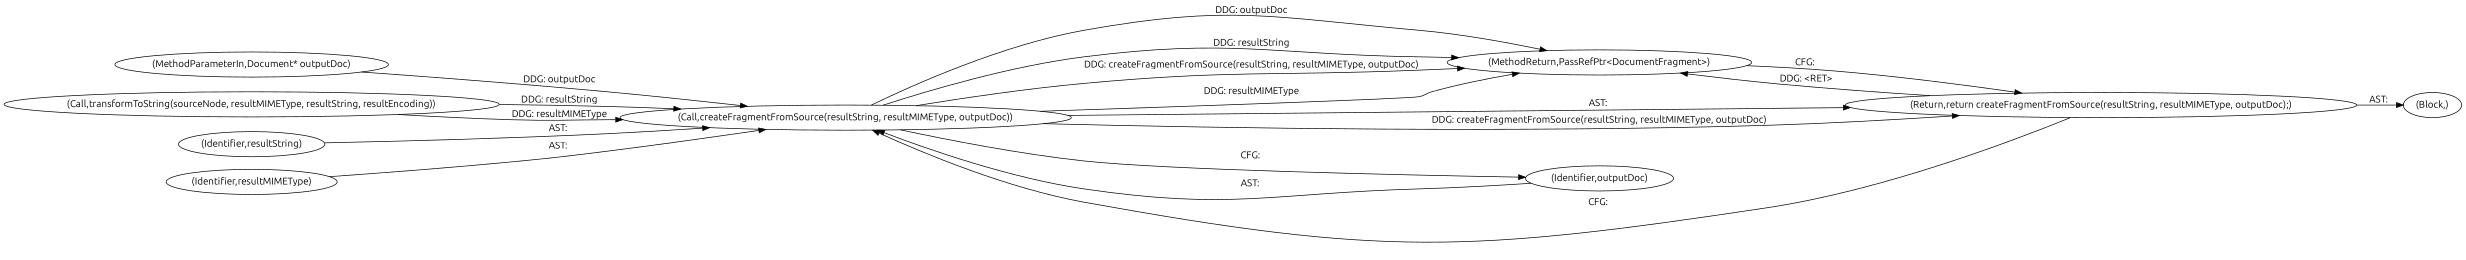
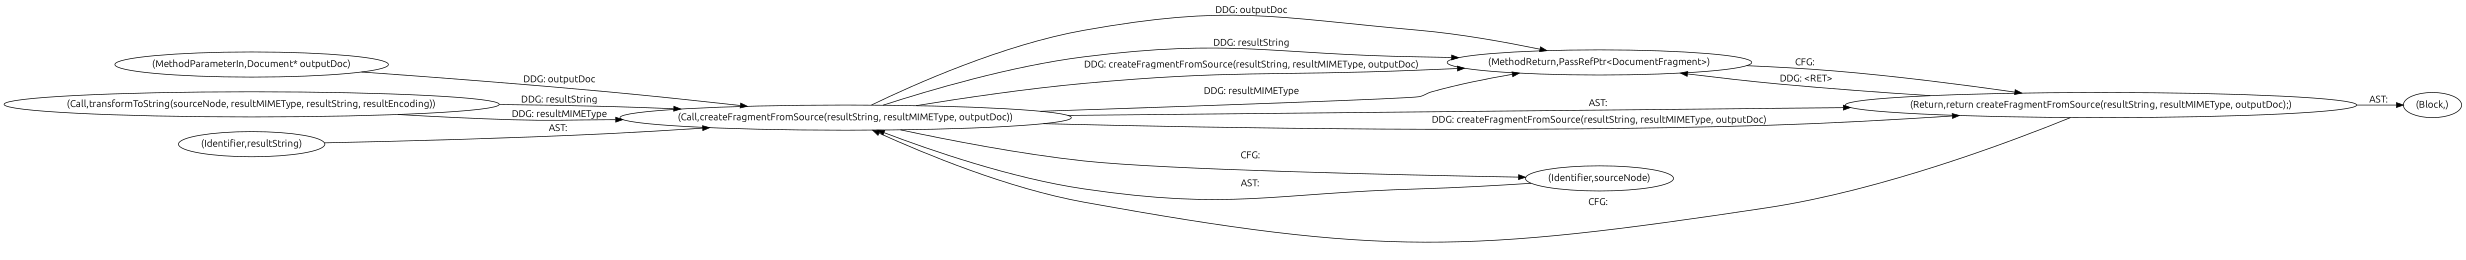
(1599, 178) -> (1599, 178)
(252, 182) -> none
